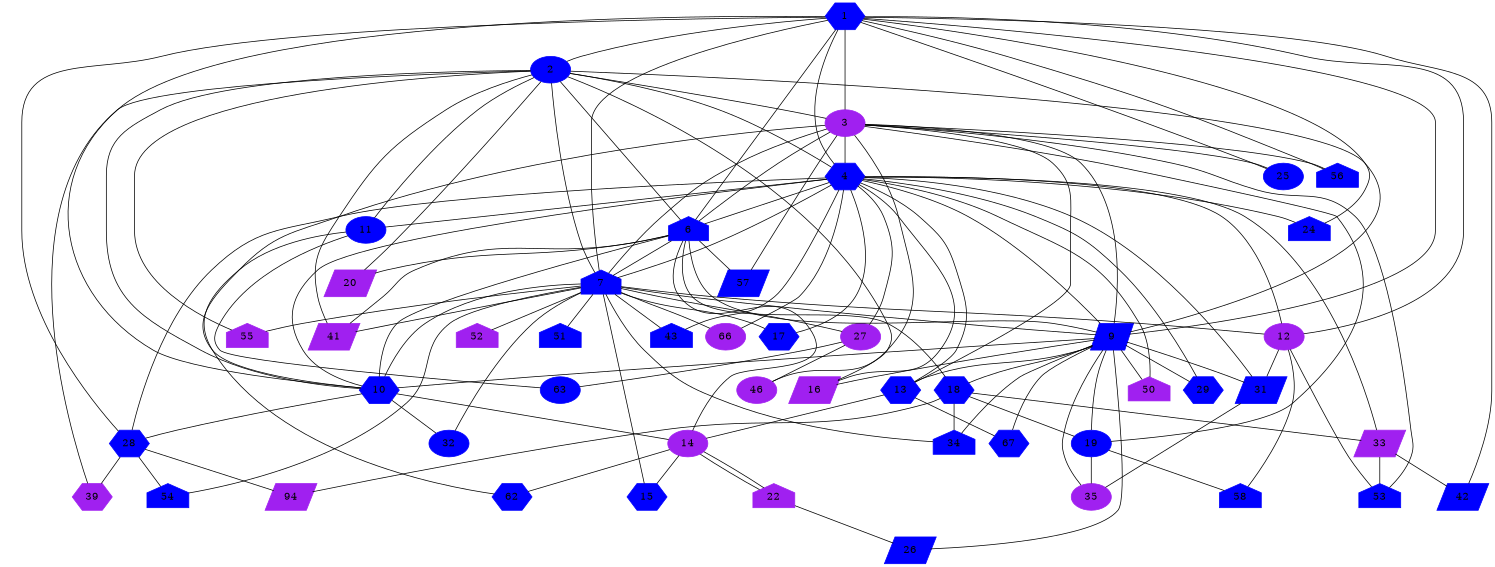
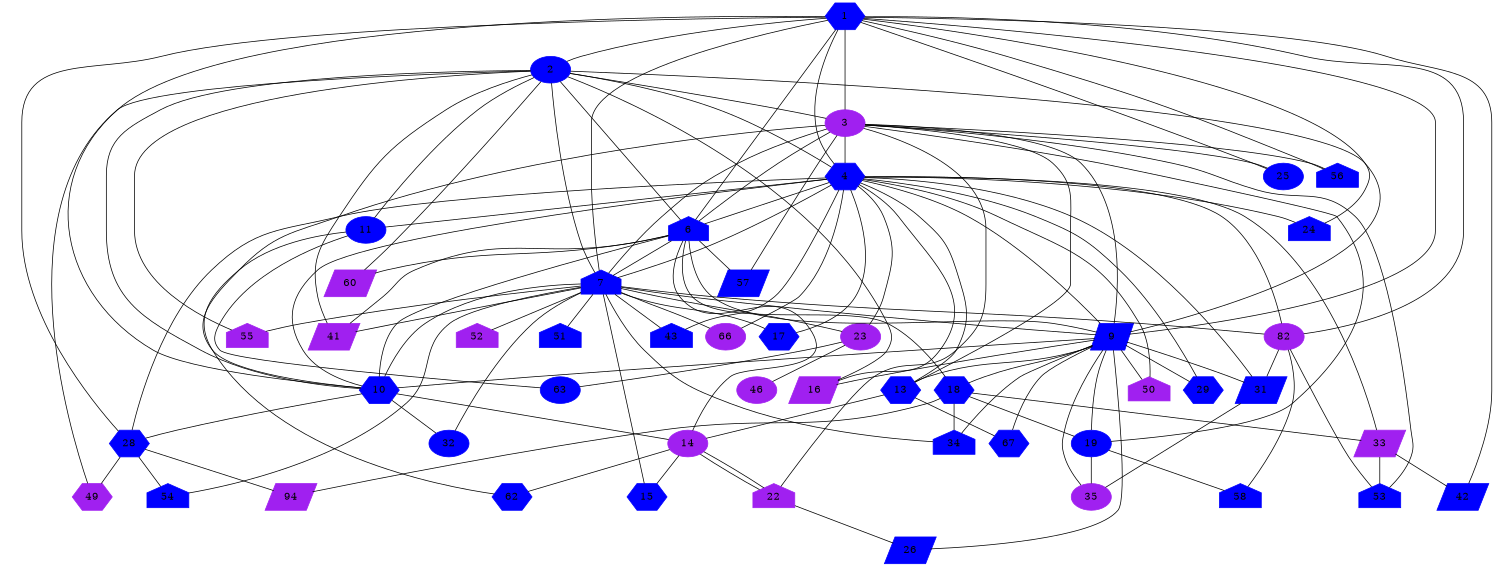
(350, 283) -> (350, 283)
(913, 301) -> (971, 336)
(861, 337) -> (861, 337)
(1284, 337) -> (1284, 337)
(92, 497) -> (92, 497)
